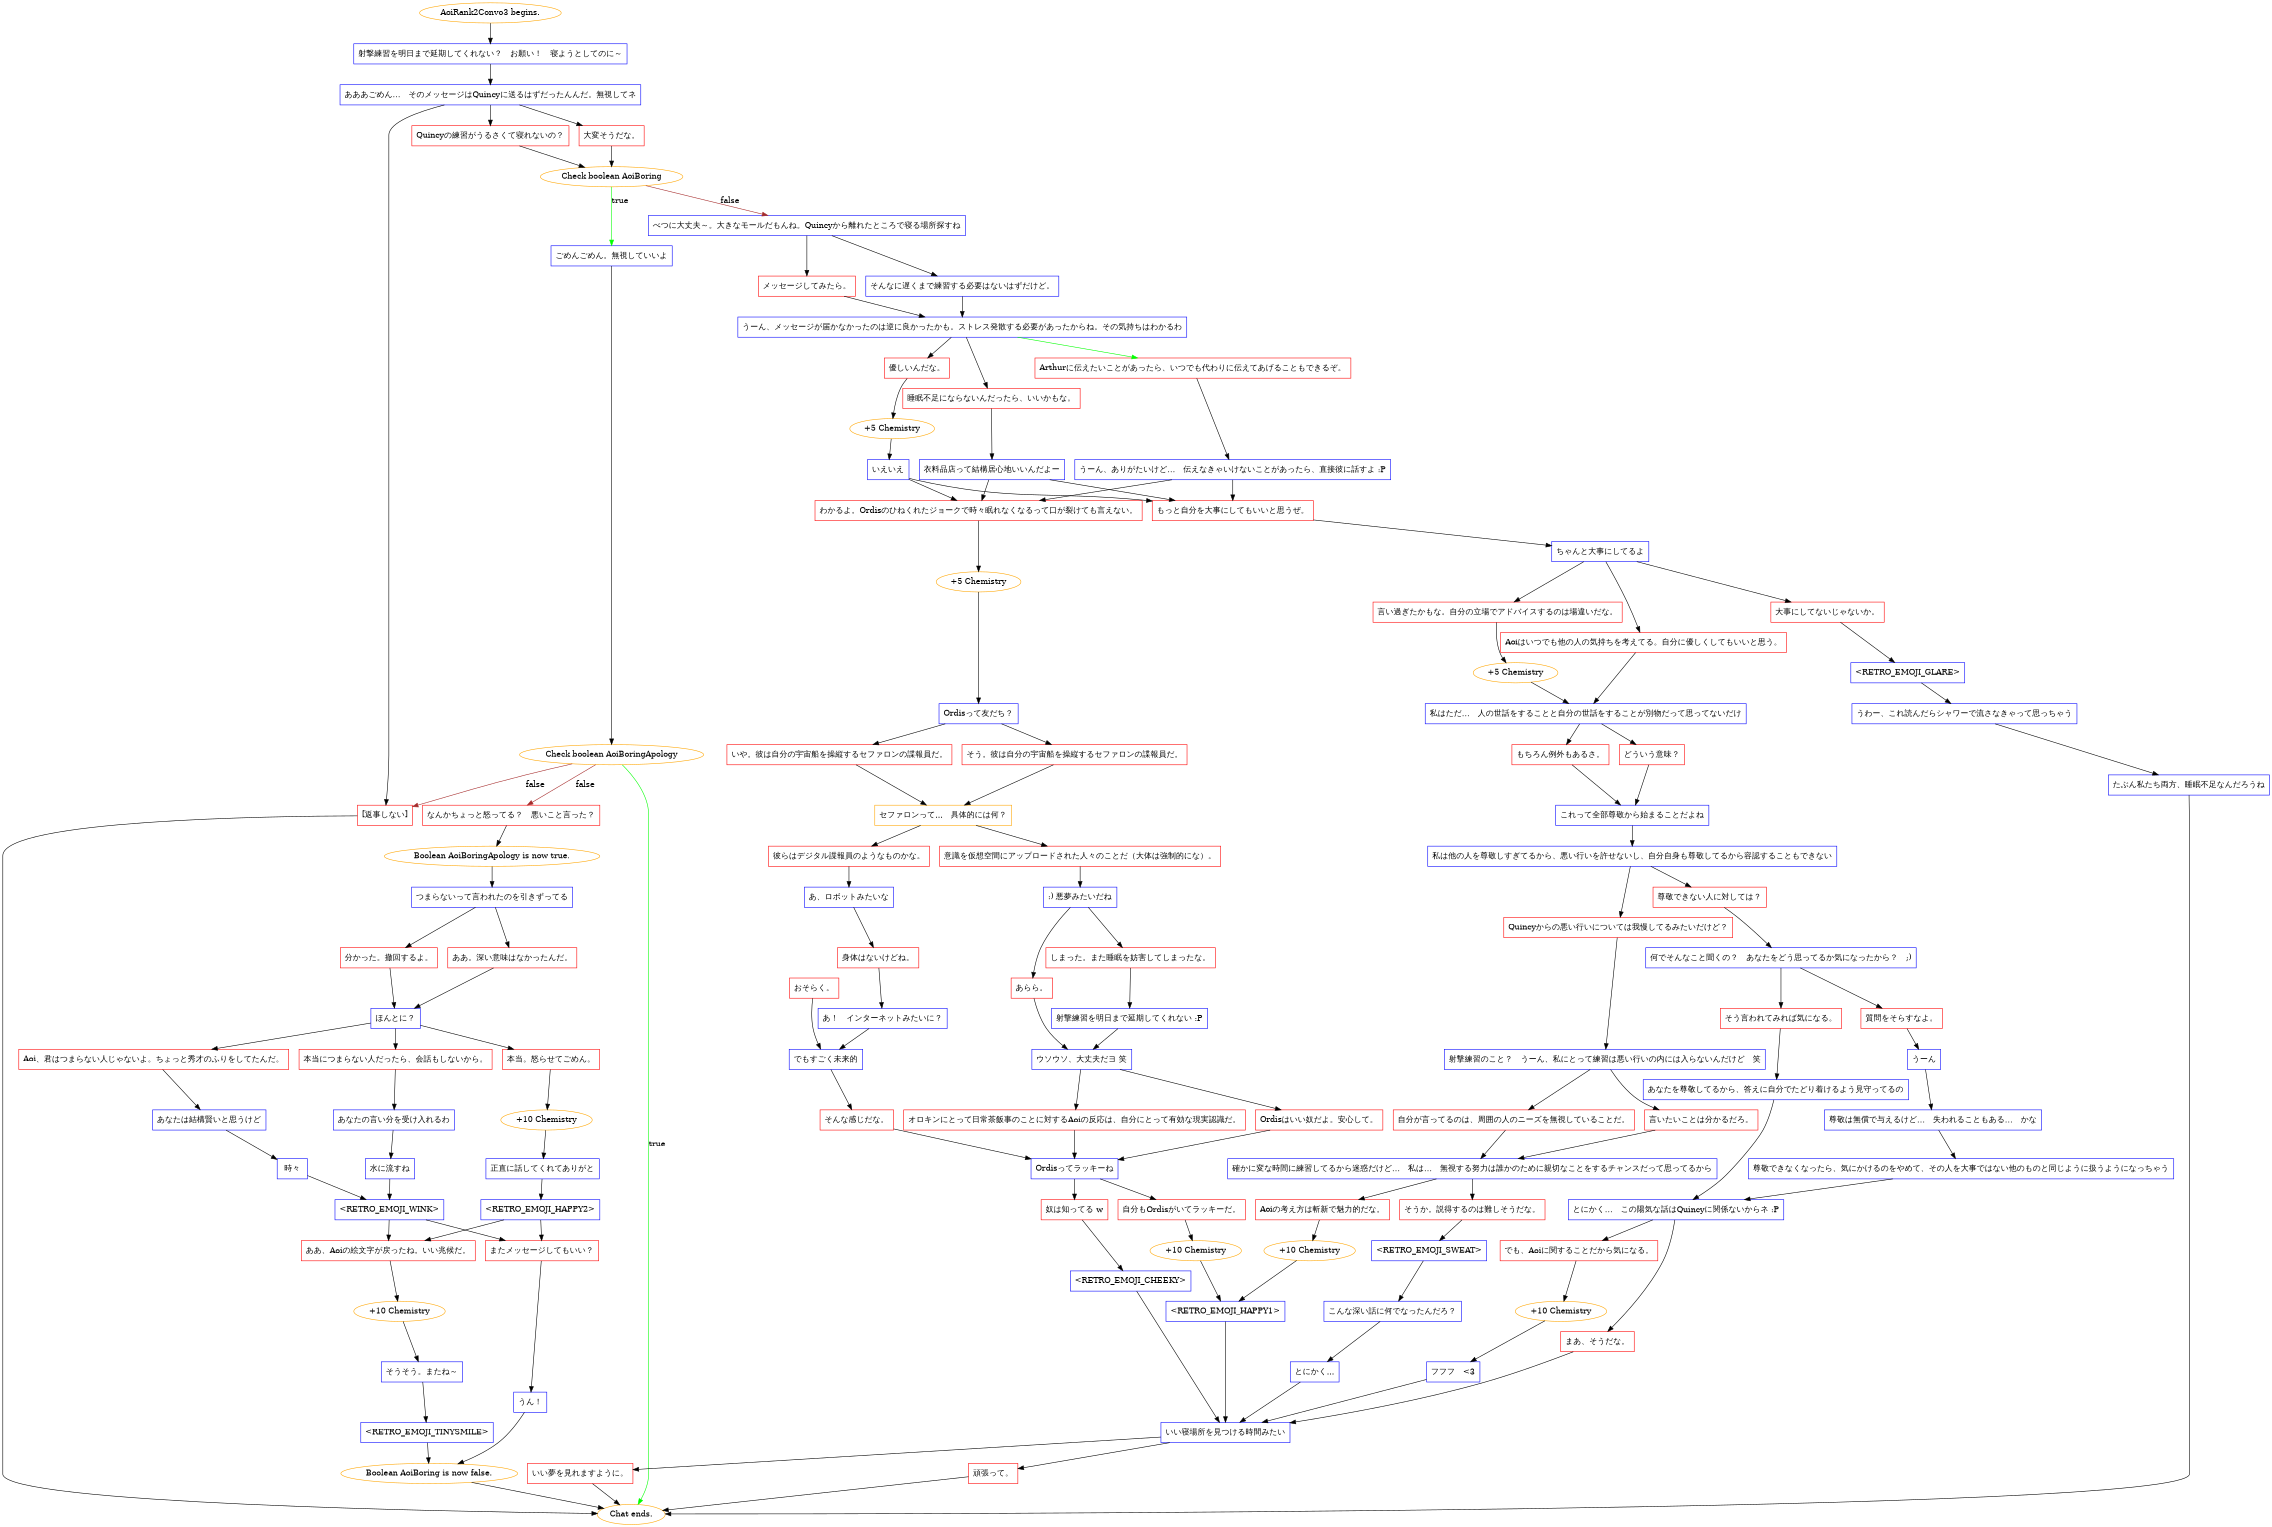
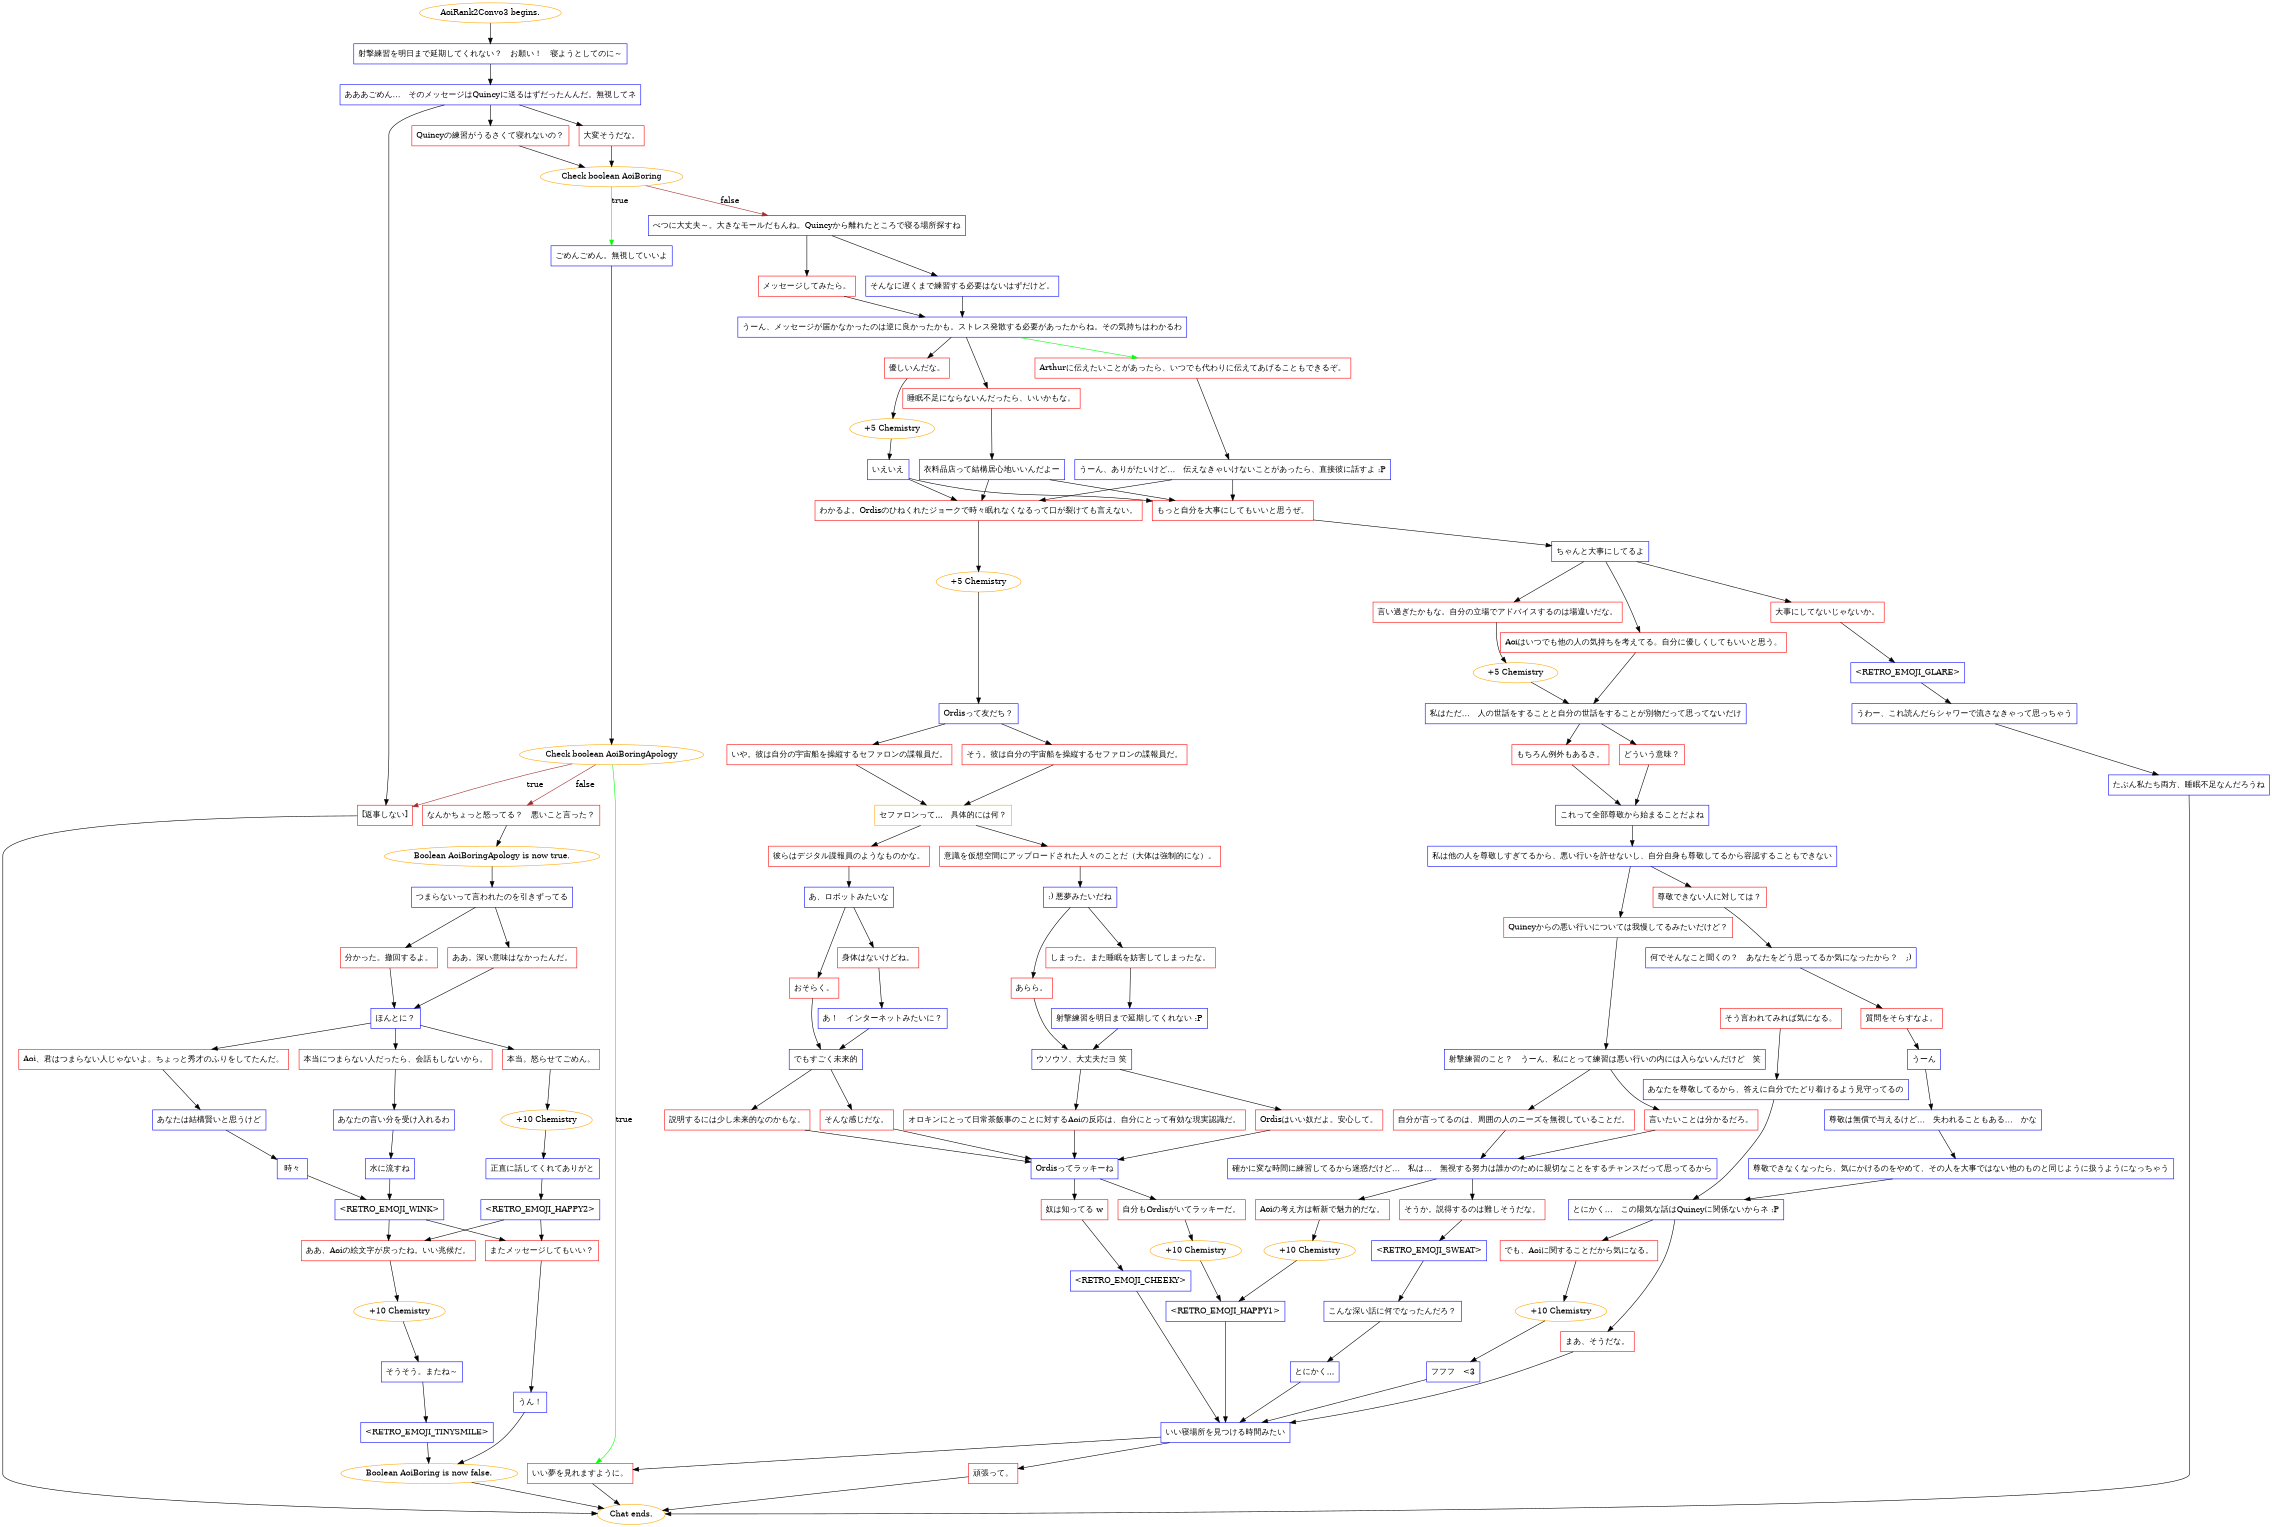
(535, 785) -> (535, 785)
none -> (833, 940)
(1781, 985) -> none
none -> (737, 1120)
(649, 1129) -> (616, 1115)
